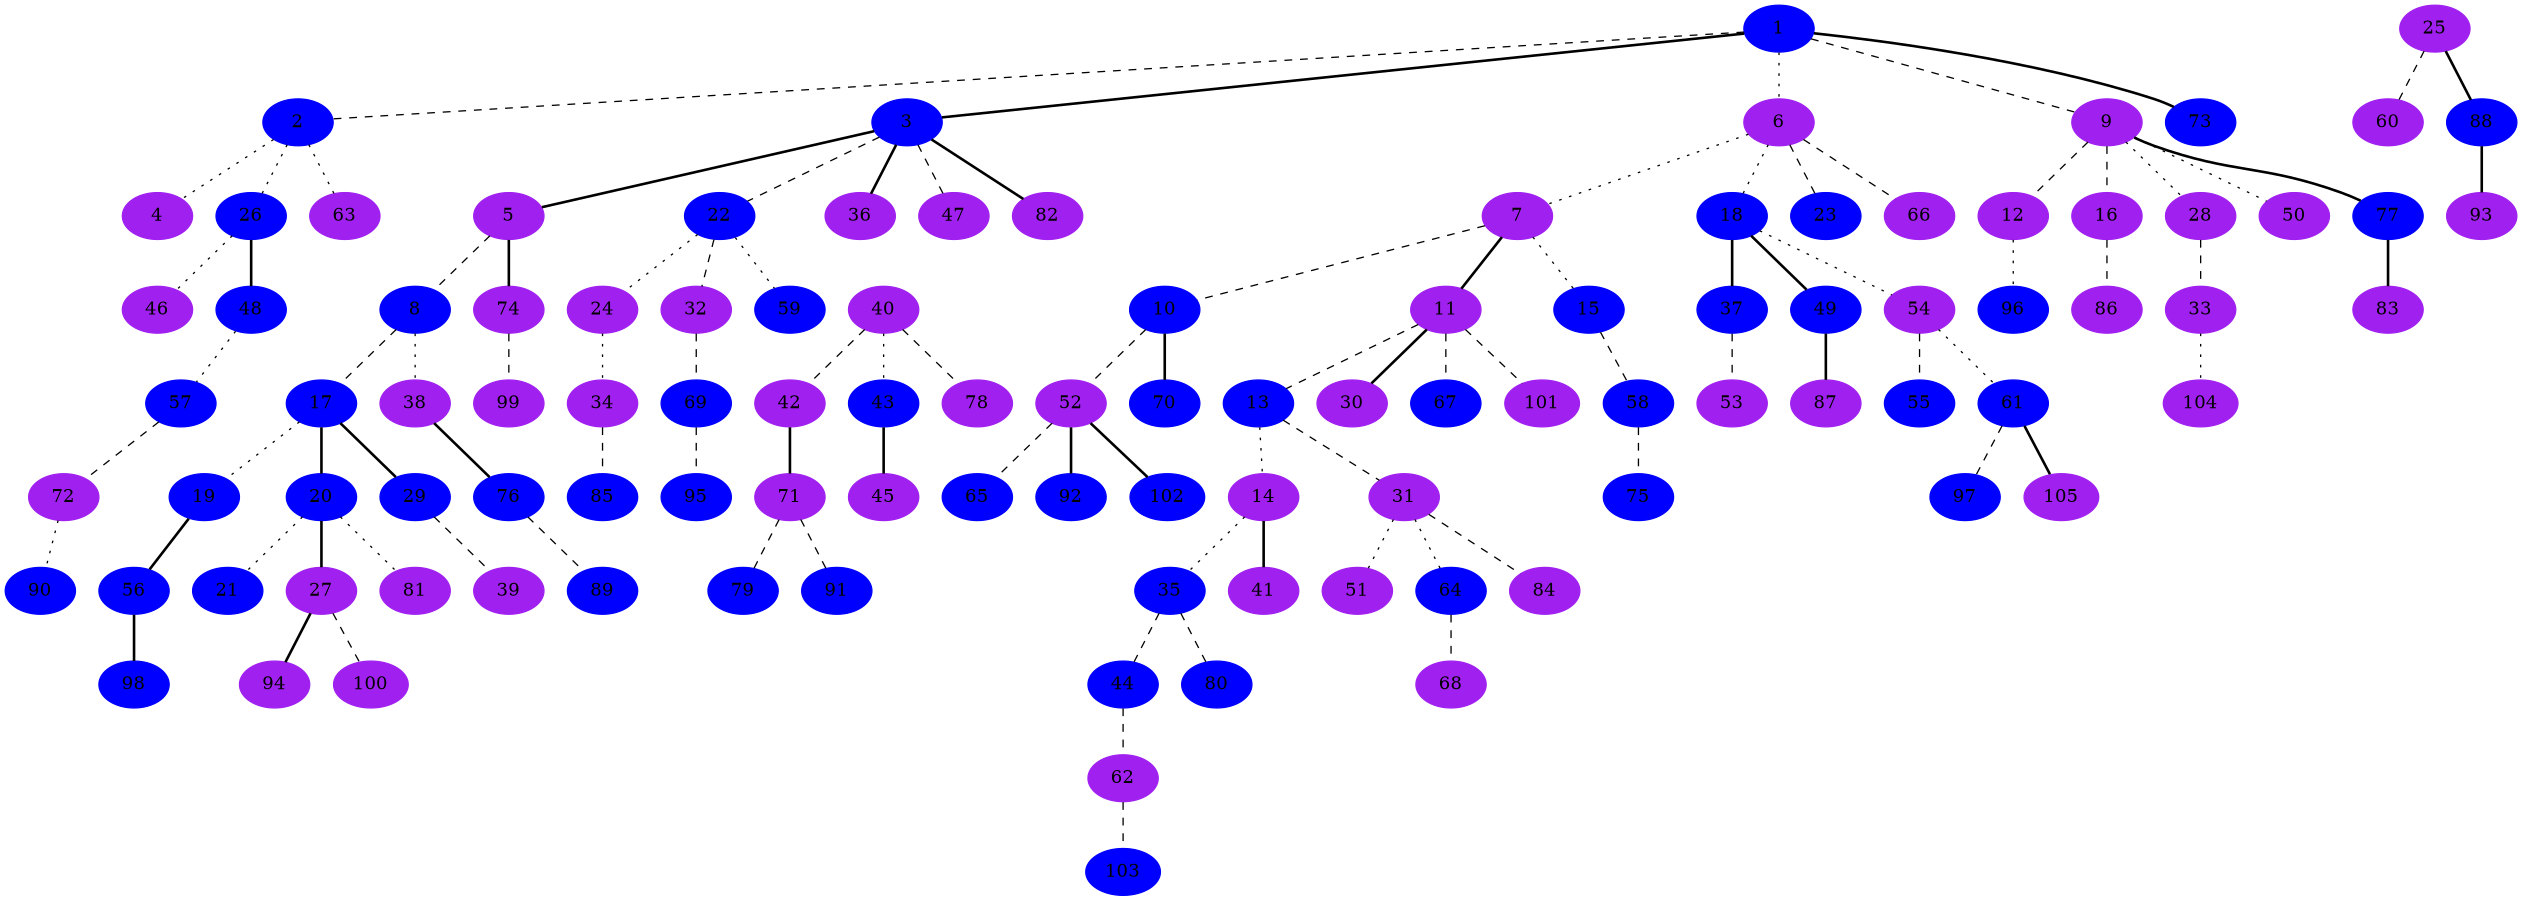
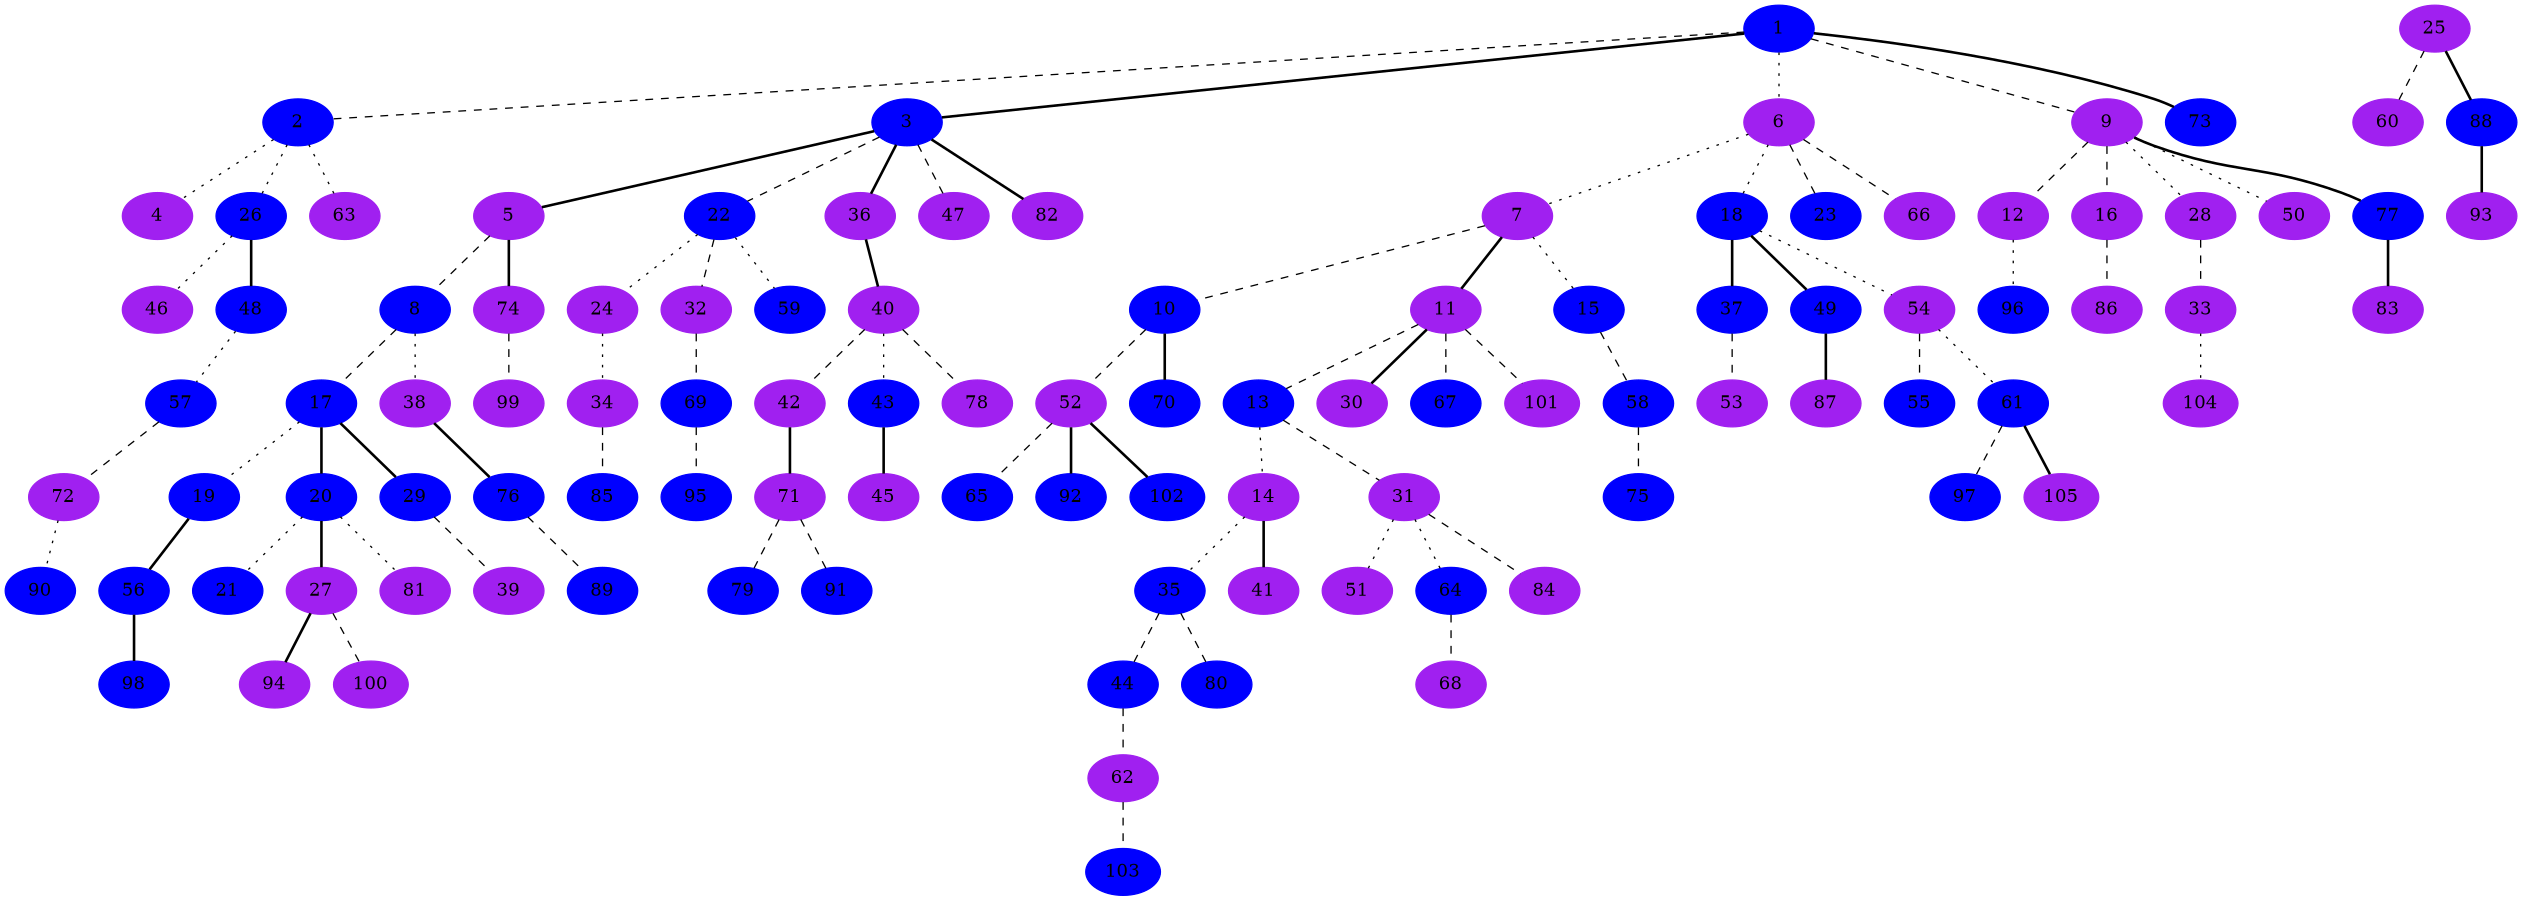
none -> (872, 263)
